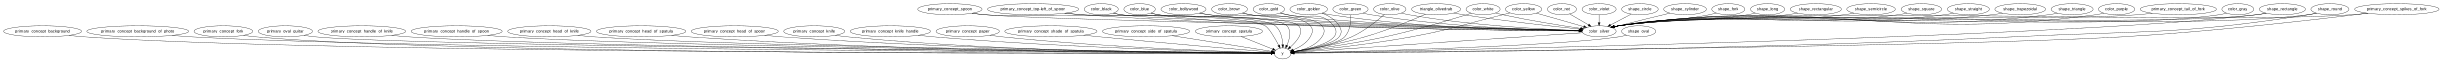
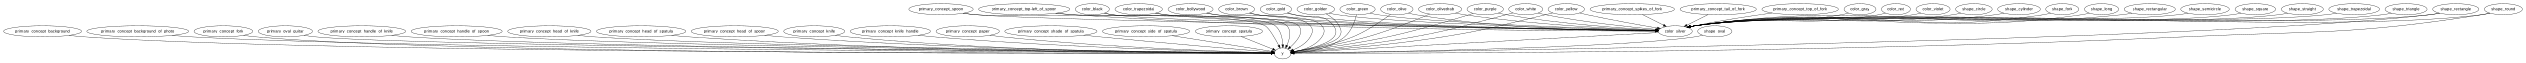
(1140, 9) -> (1139, 9)
(1436, 9) -> (1440, 9)
none -> (1800, 9)
(1858, 45) -> (1385, 38)
